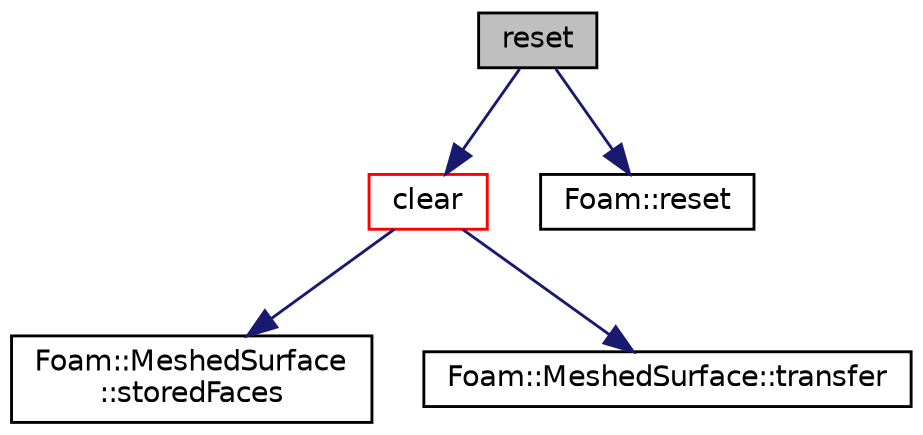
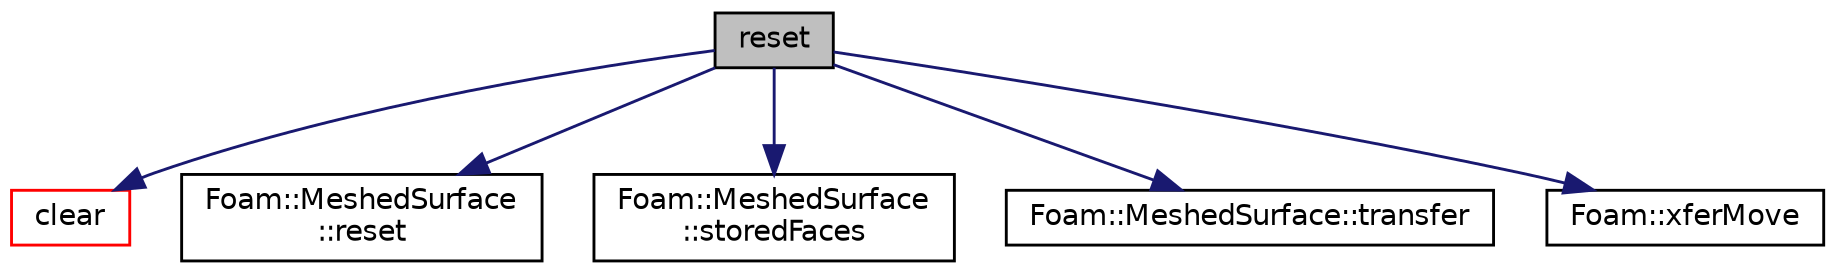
(647, 202) -> (1685, 218)
none -> (362, 218)
(333, 274) -> (774, 106)
(536, 282) -> (993, 122)
